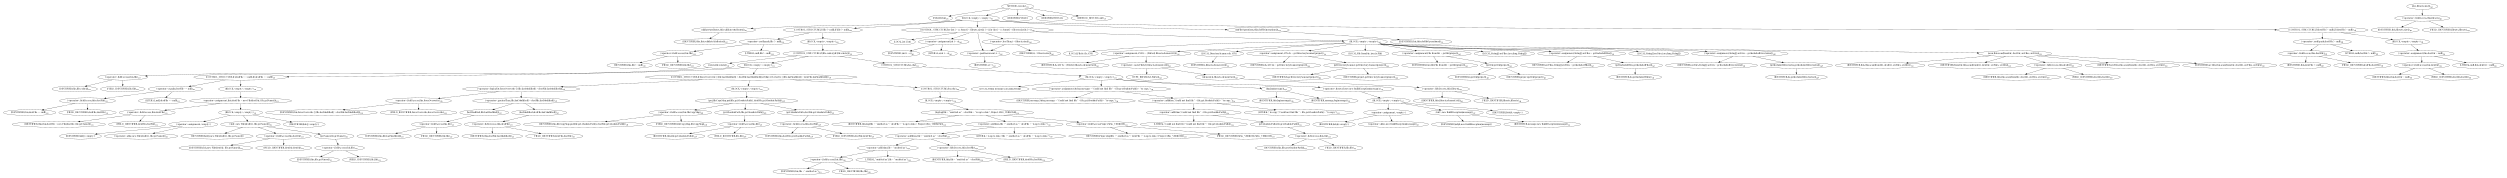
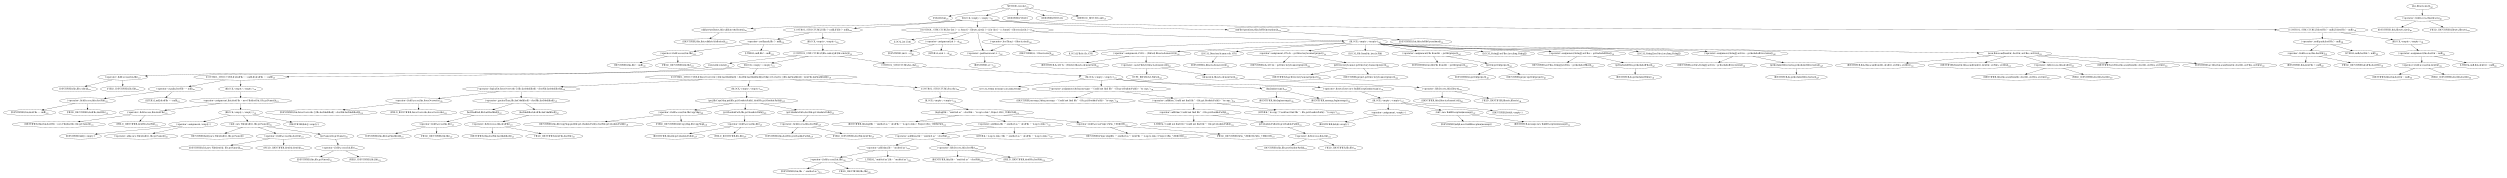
(1393, 124) -> none
